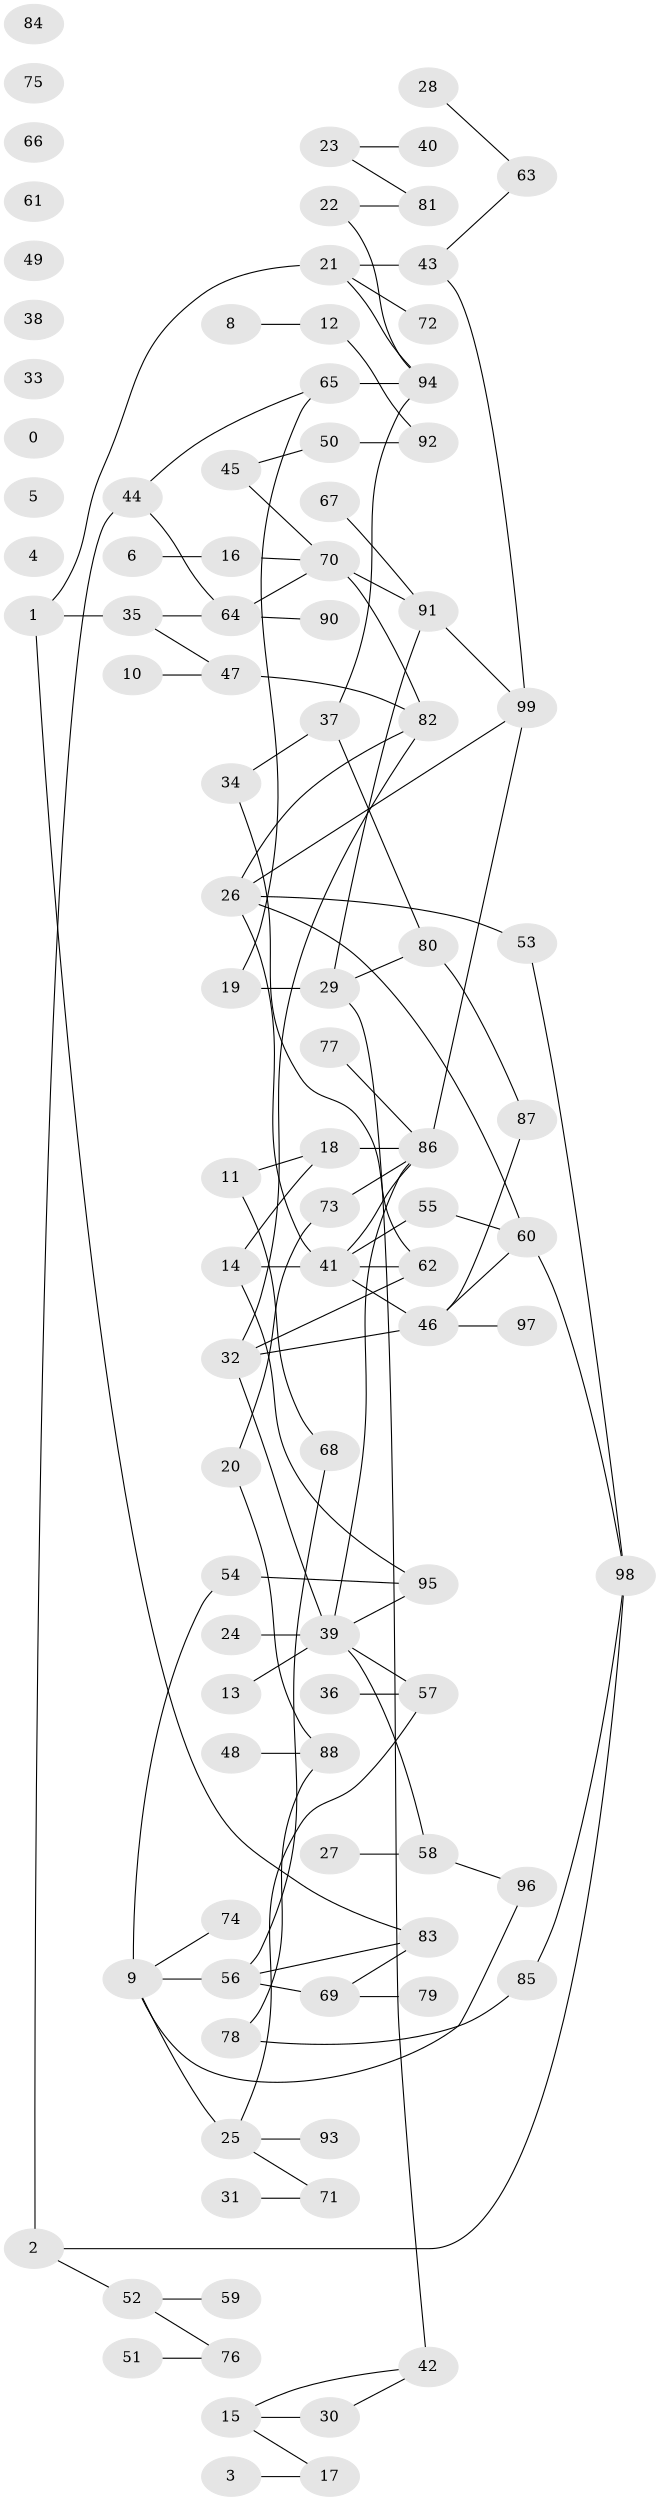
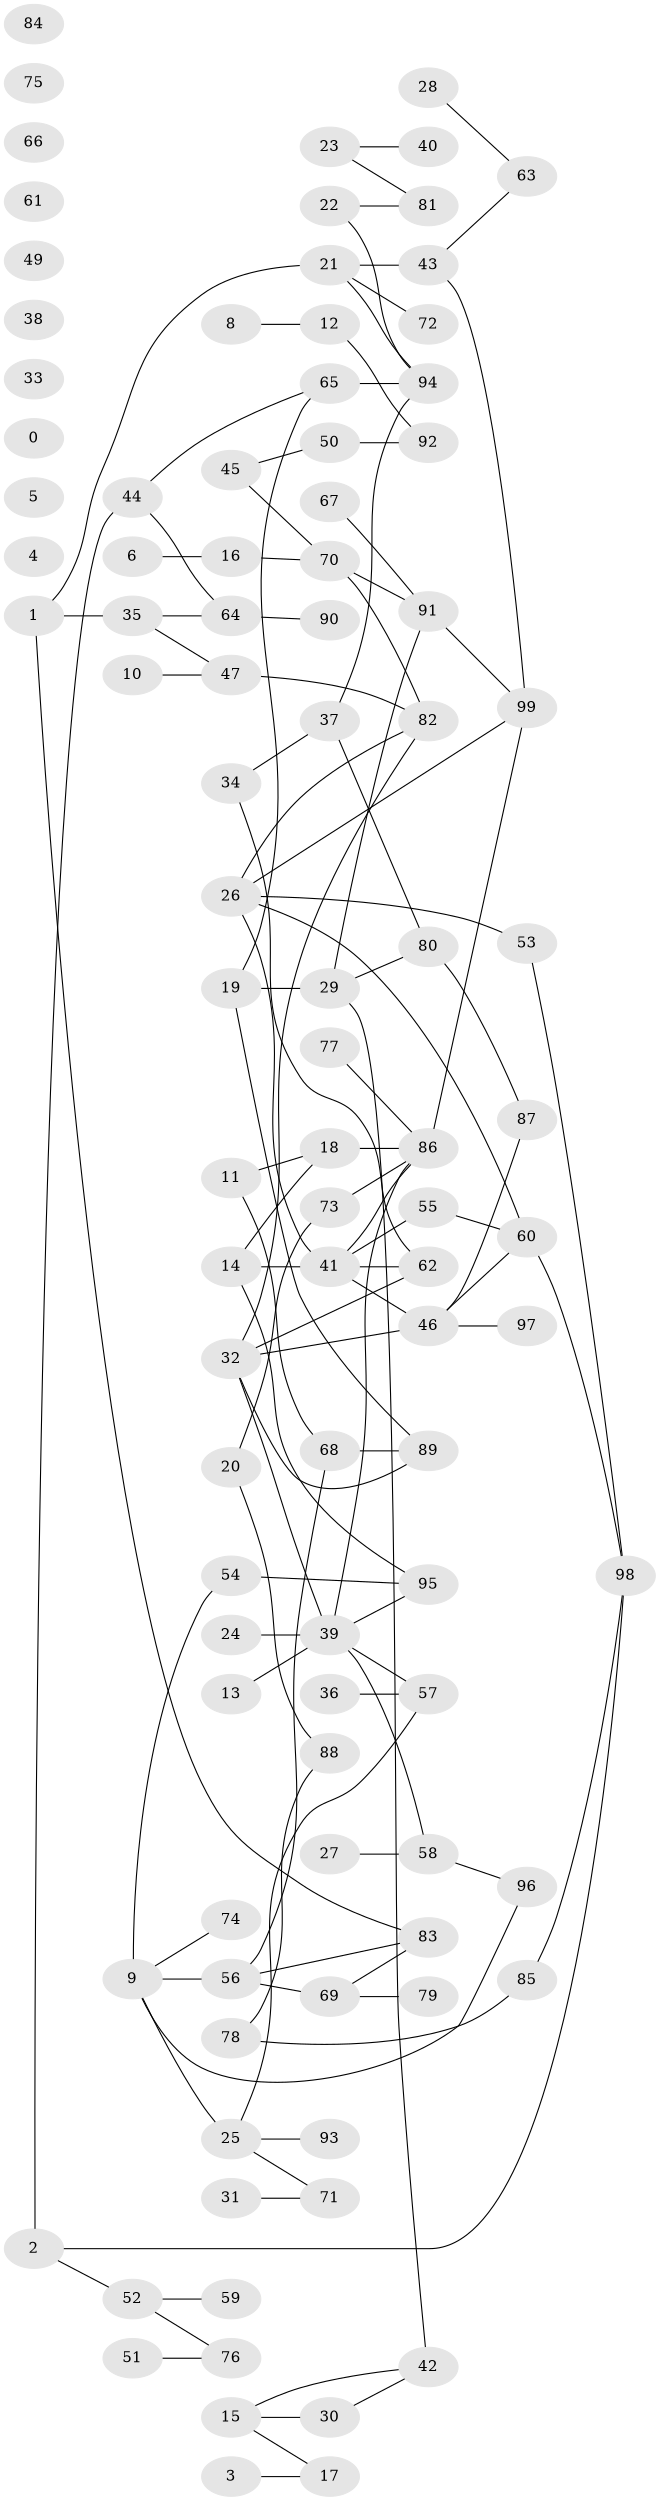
(280, 589) -> none
none -> (428, 1451)
(231, 1753) -> none
